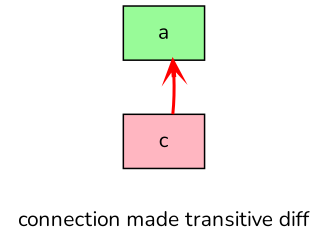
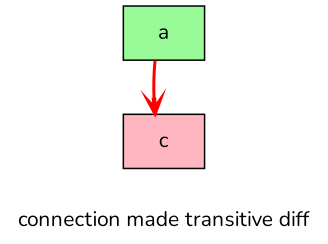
(174, 95) -> (154, 80)
